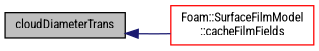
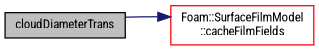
(154, 34) -> (142, 17)
